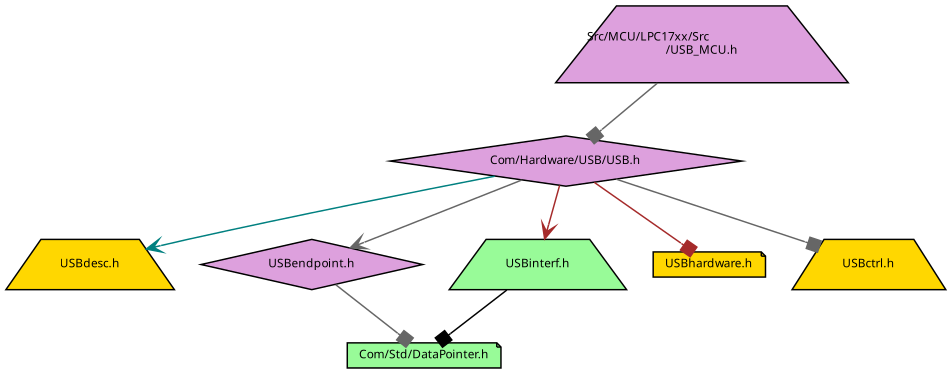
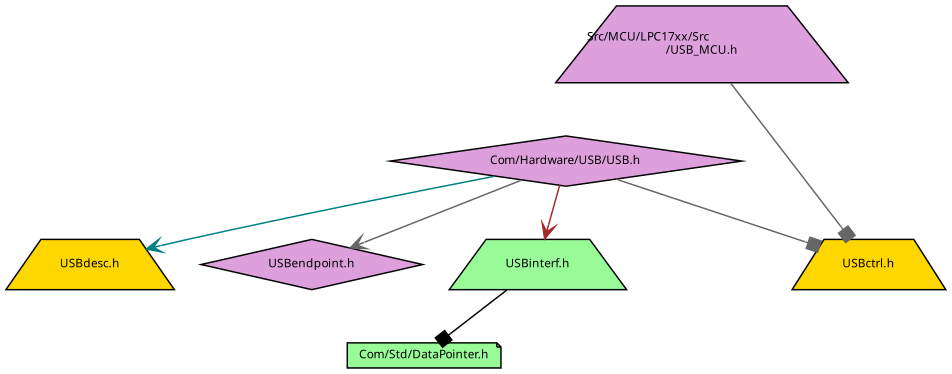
(630, 106) -> (786, 155)
(709, 265) -> none
(367, 309) -> none
